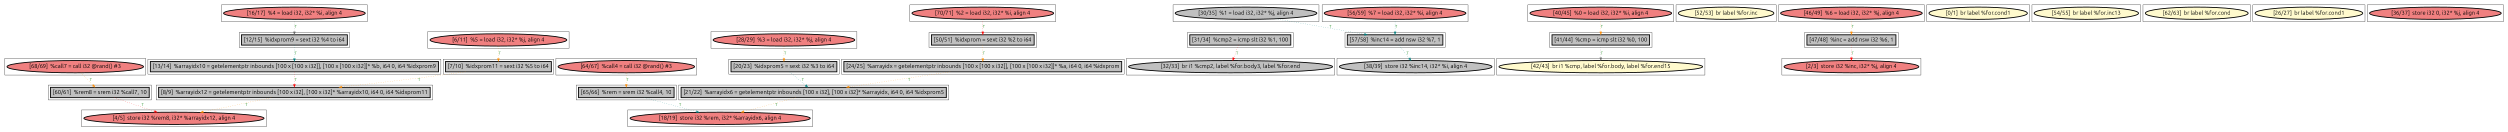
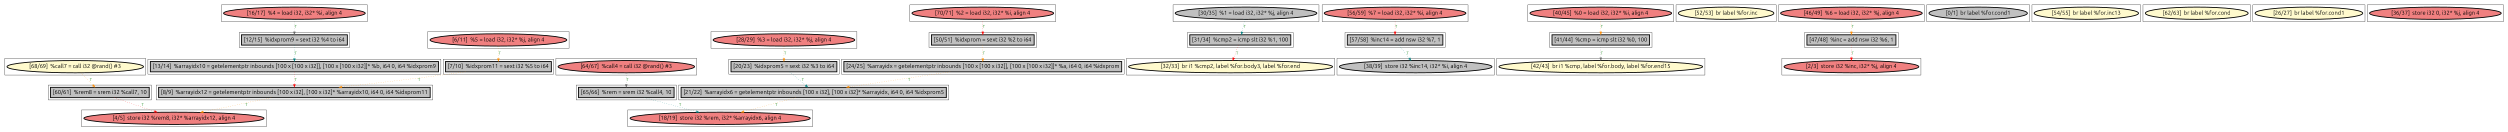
(1978, 13) -> (1978, 13)
(1395, 26) -> (1395, 26)
(1320, 27) -> (1243, 26)
(75, 67) -> (75, 67)
(1231, 67) -> (1231, 67)
(626, 79) -> (626, 79)
